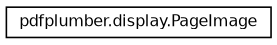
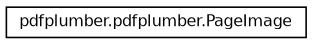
(139, 22) -> (156, 22)
